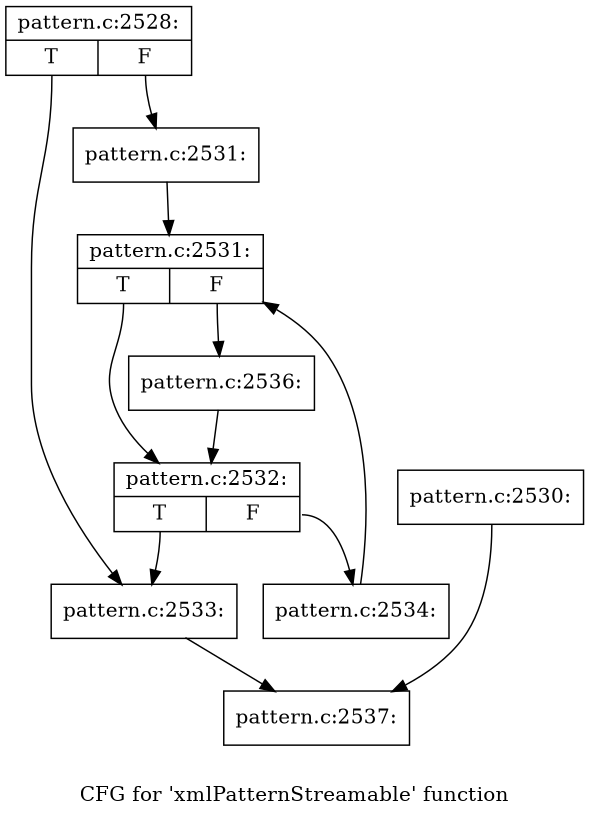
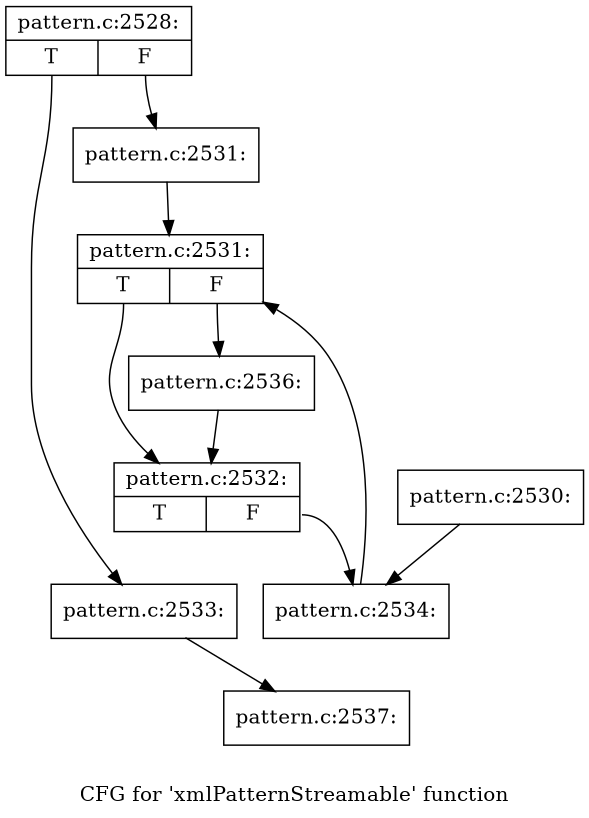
(159, 551) -> none
(474, 619) -> (429, 550)
